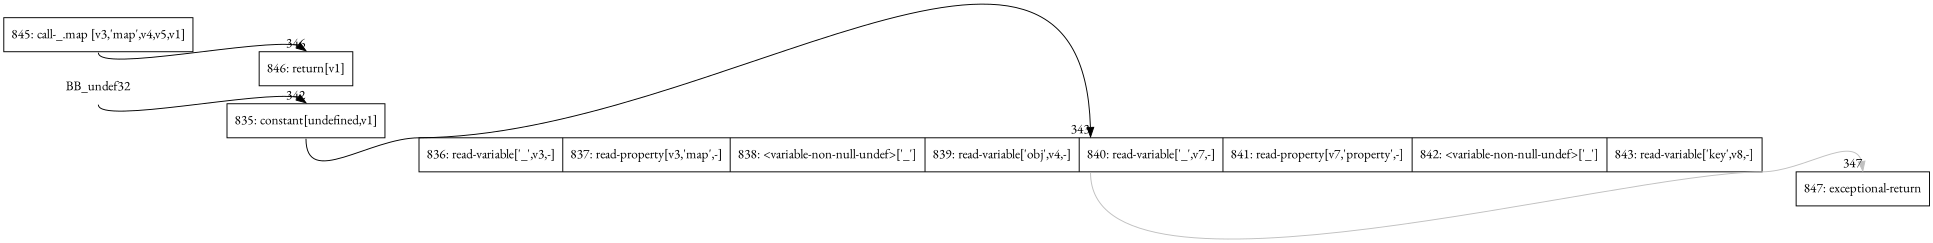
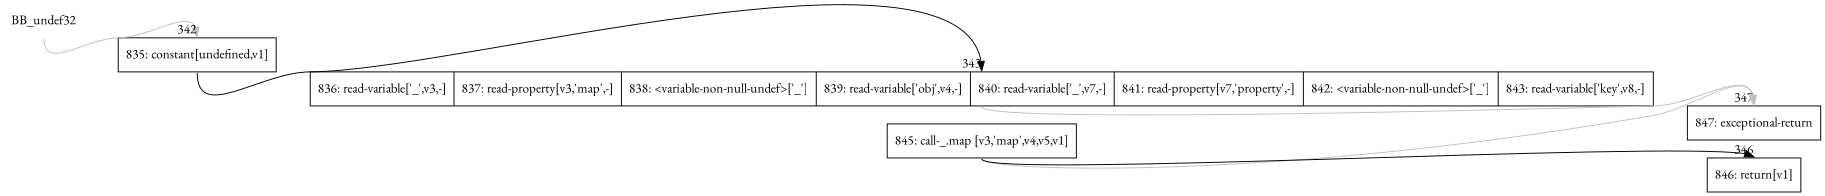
(197, 104) -> (116, 38)
none -> (1392, 151)
